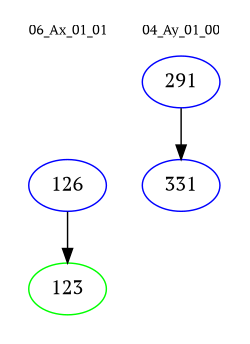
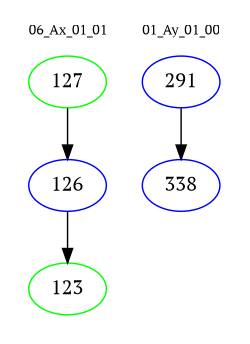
(182, 31) -> (182, 31)
none -> (68, 82)
(181, 185) -> (181, 185)
